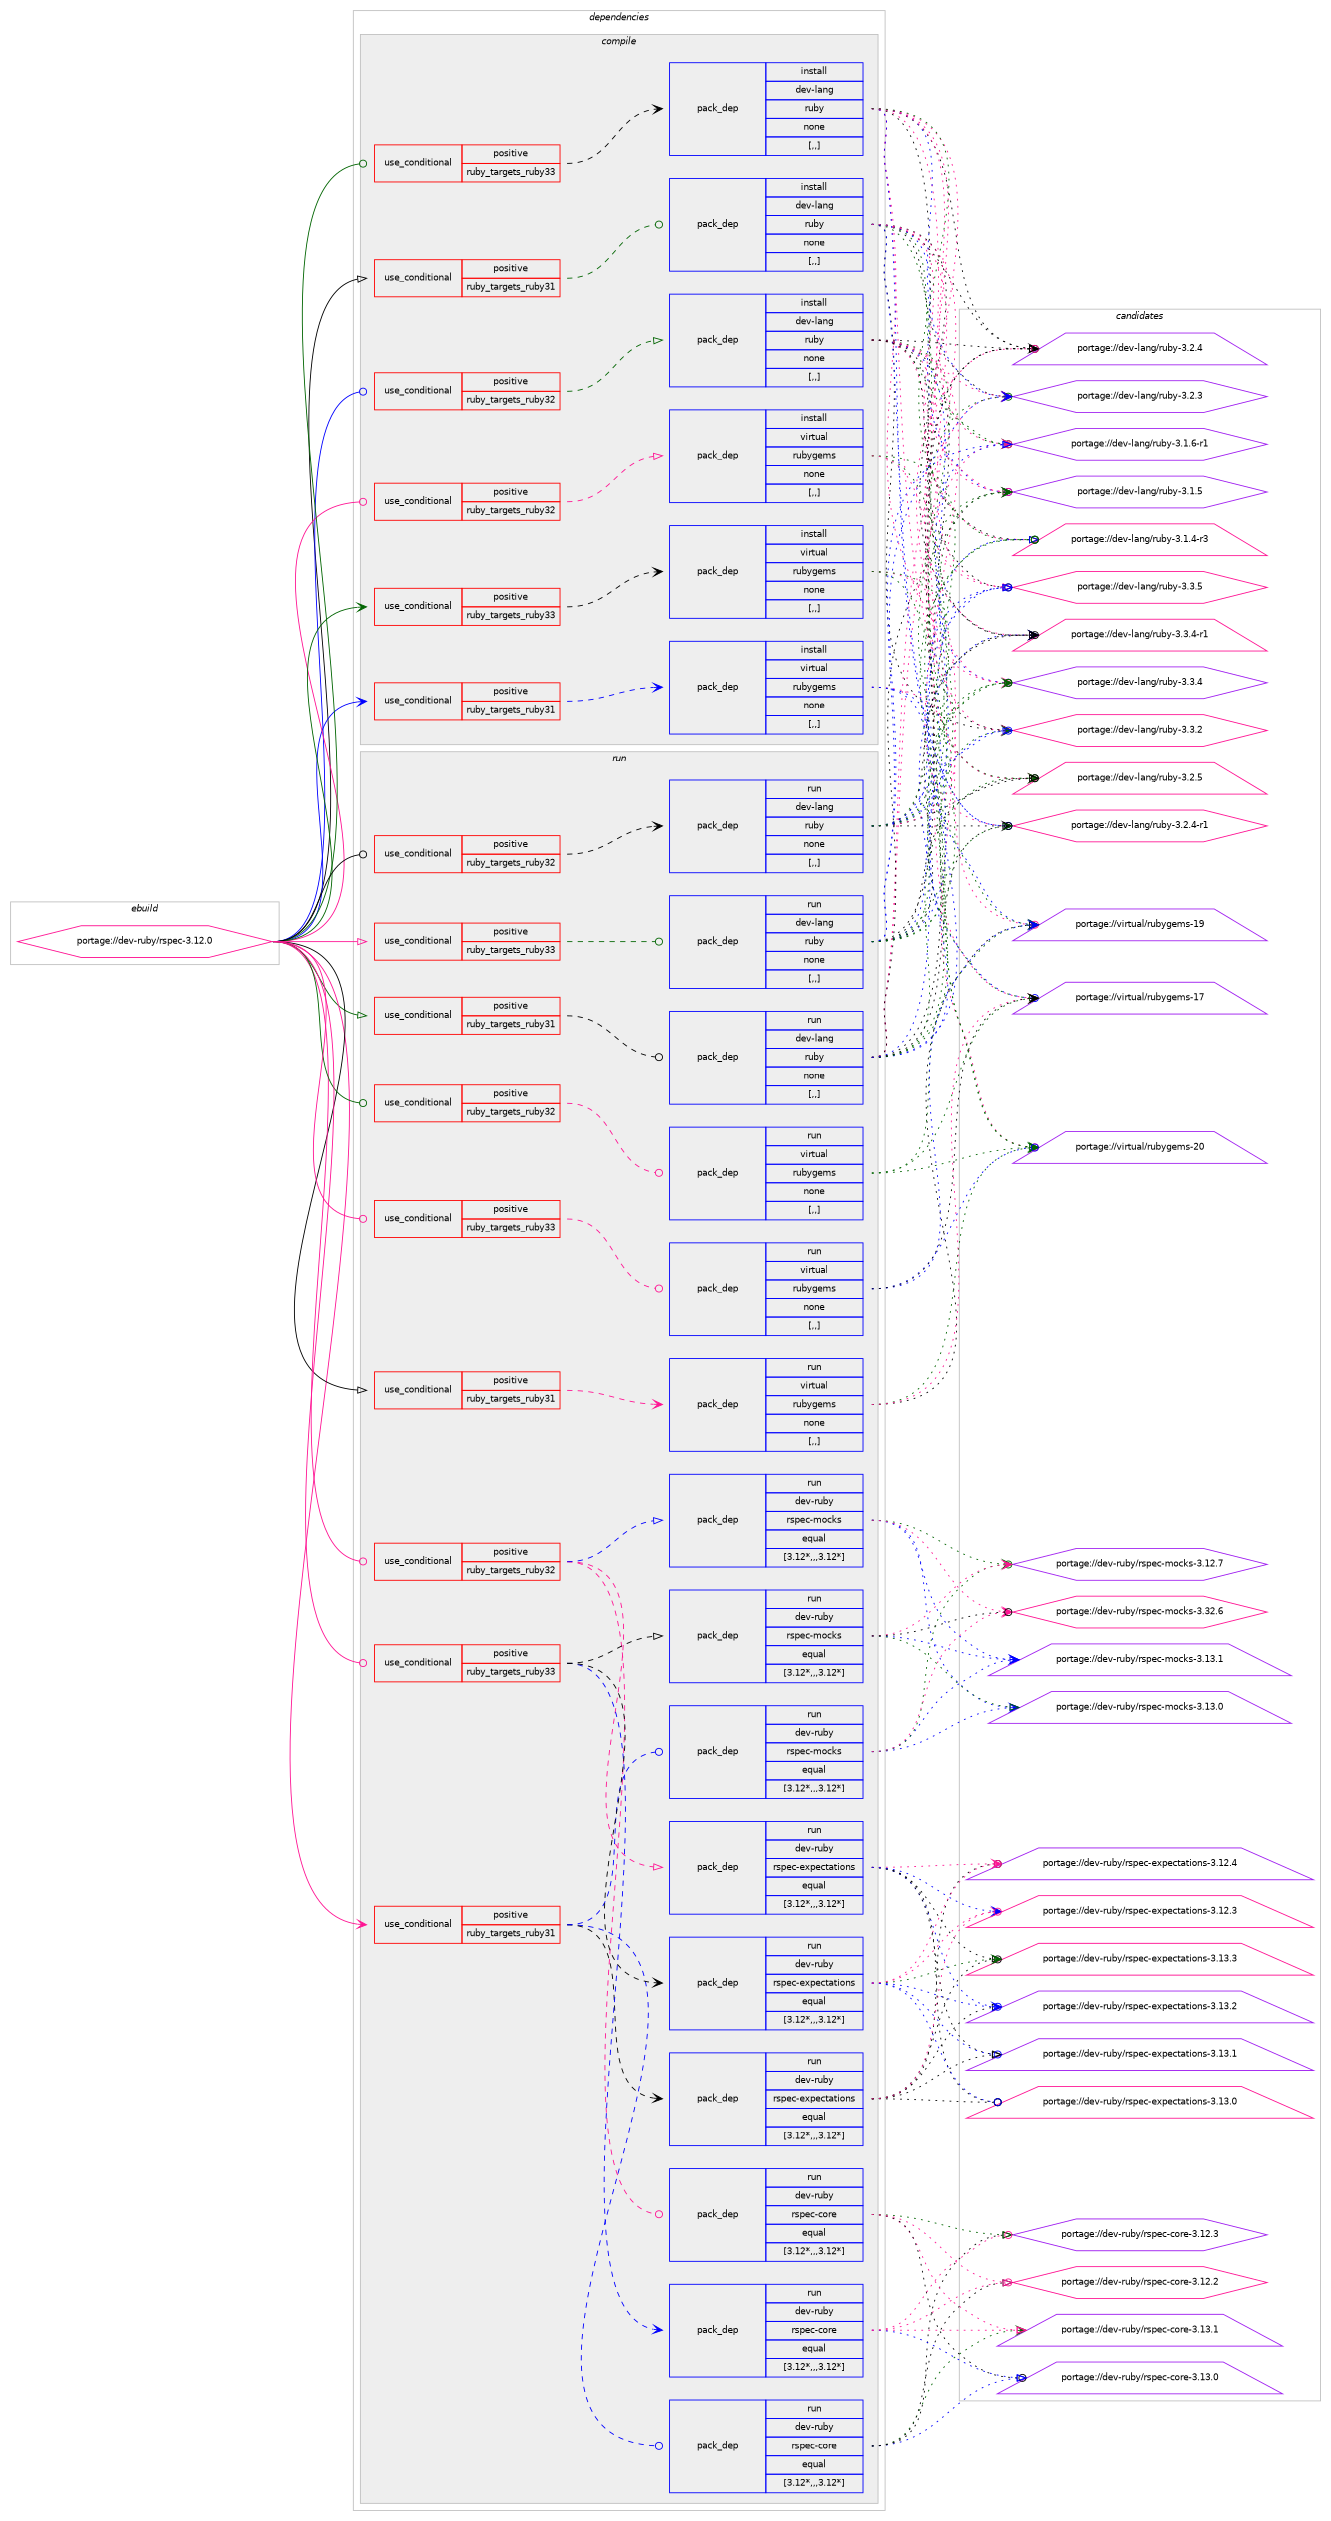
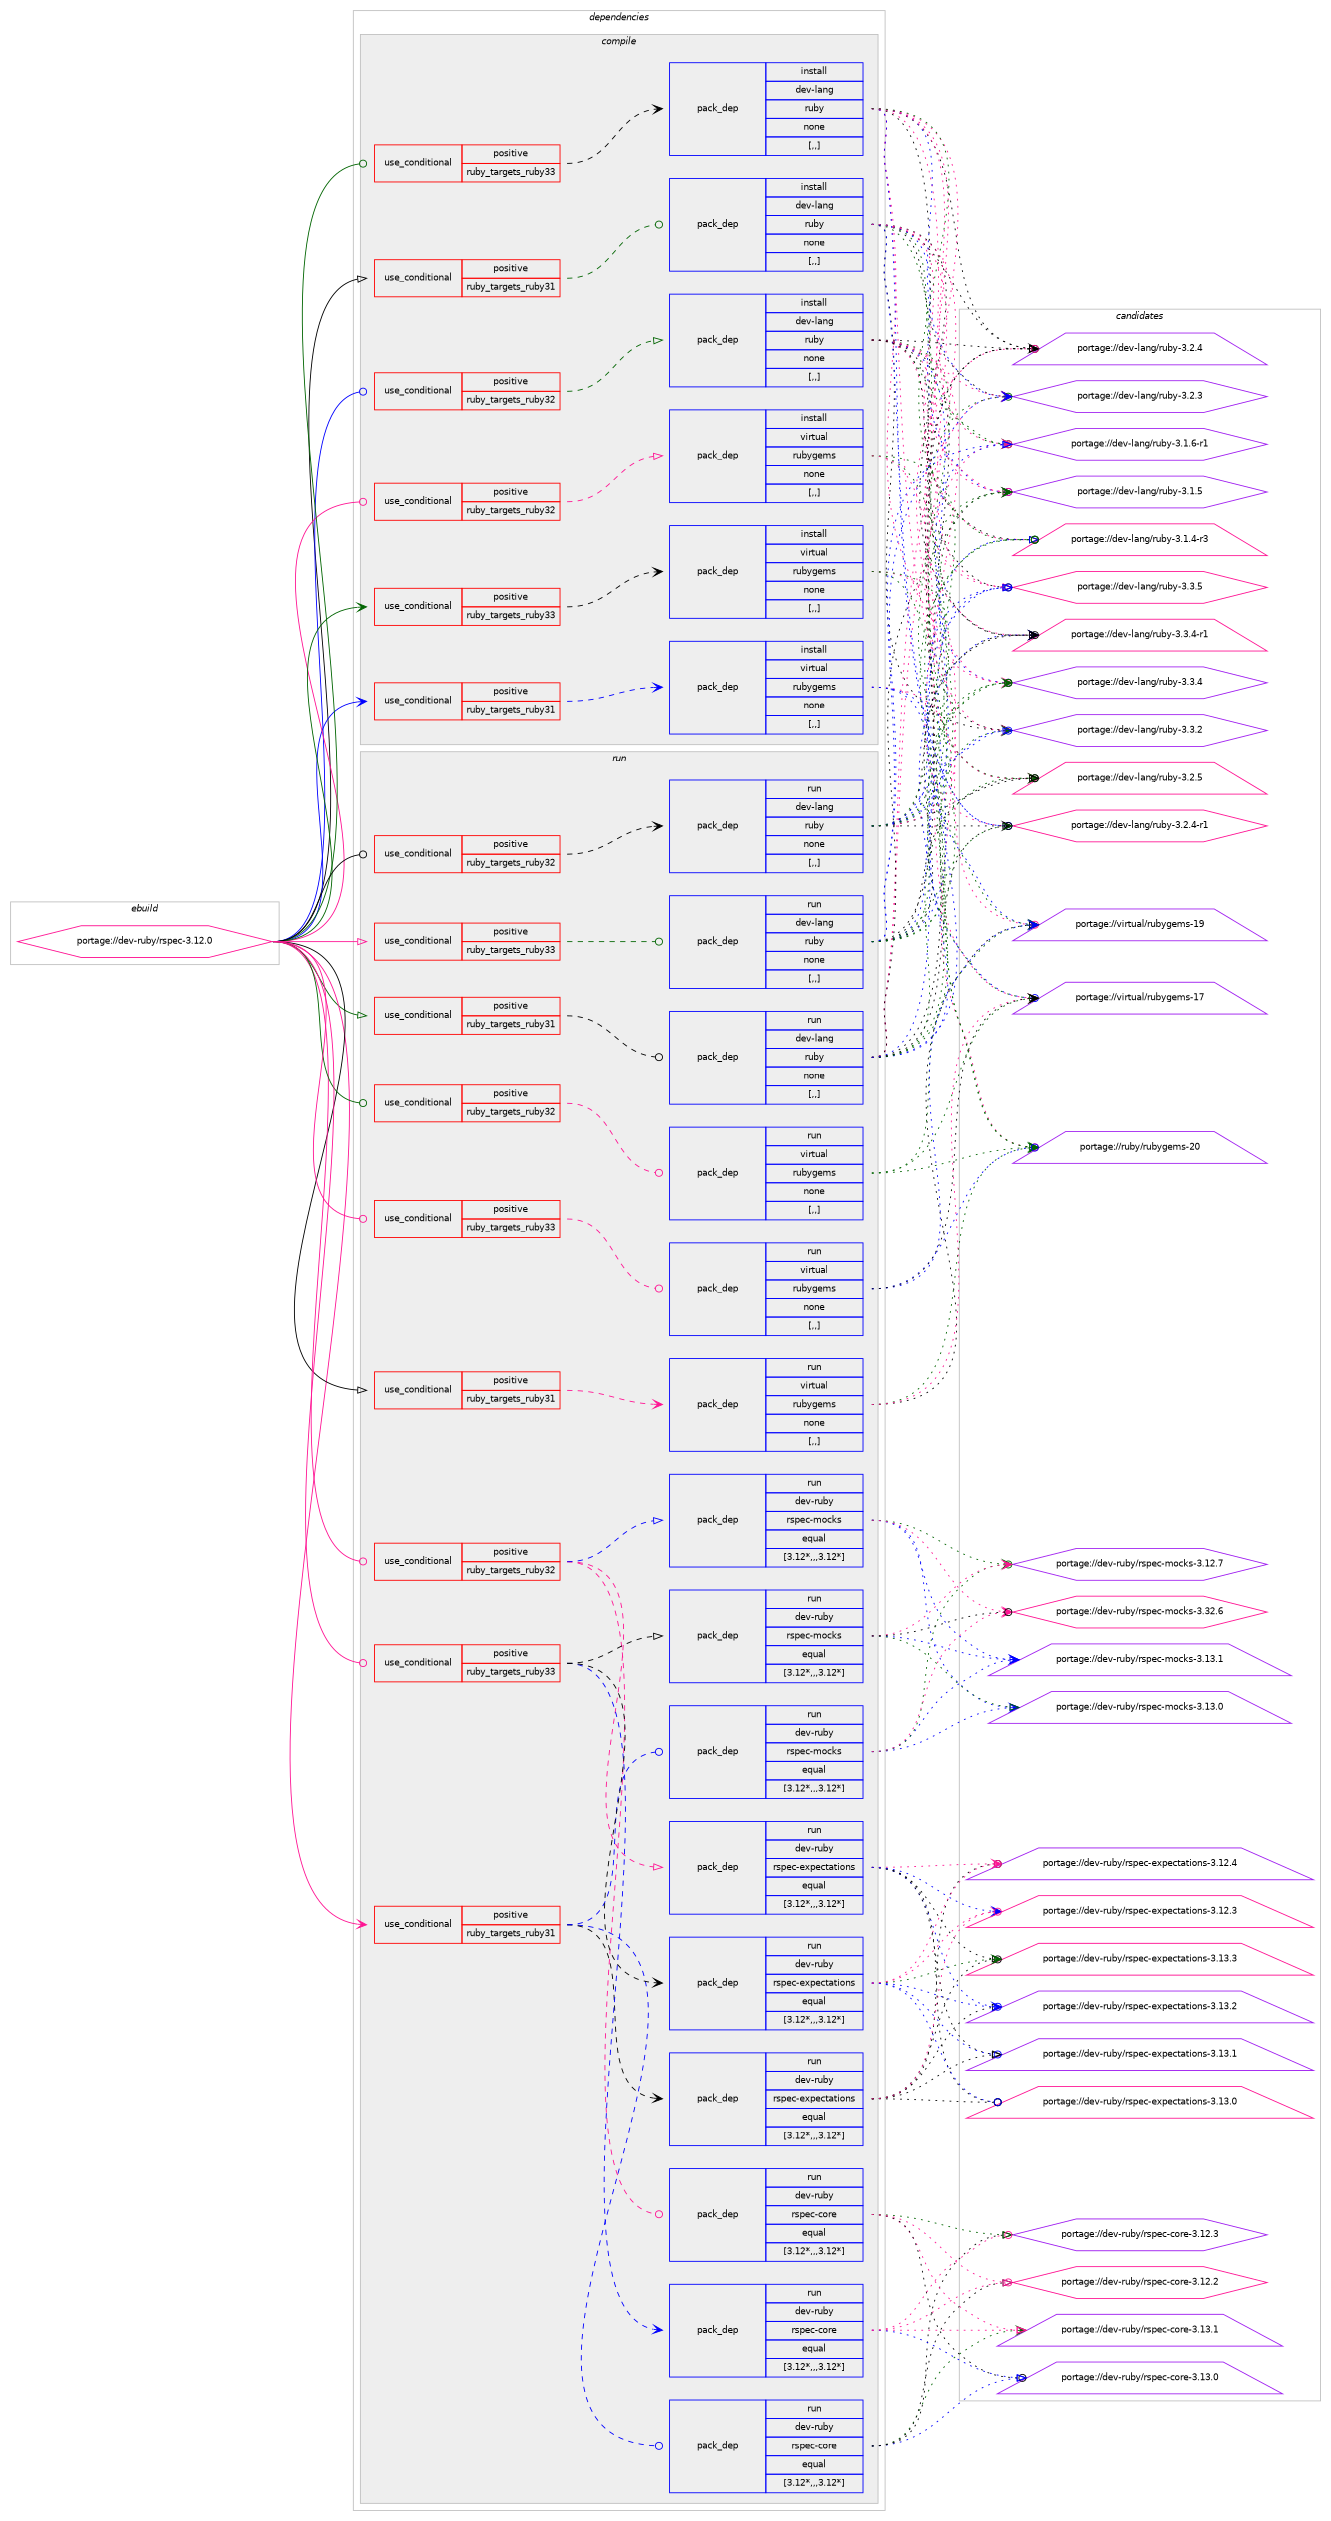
(1140, 731) -> (1140, 731)
(1140, 1147) -> (1140, 1147)
